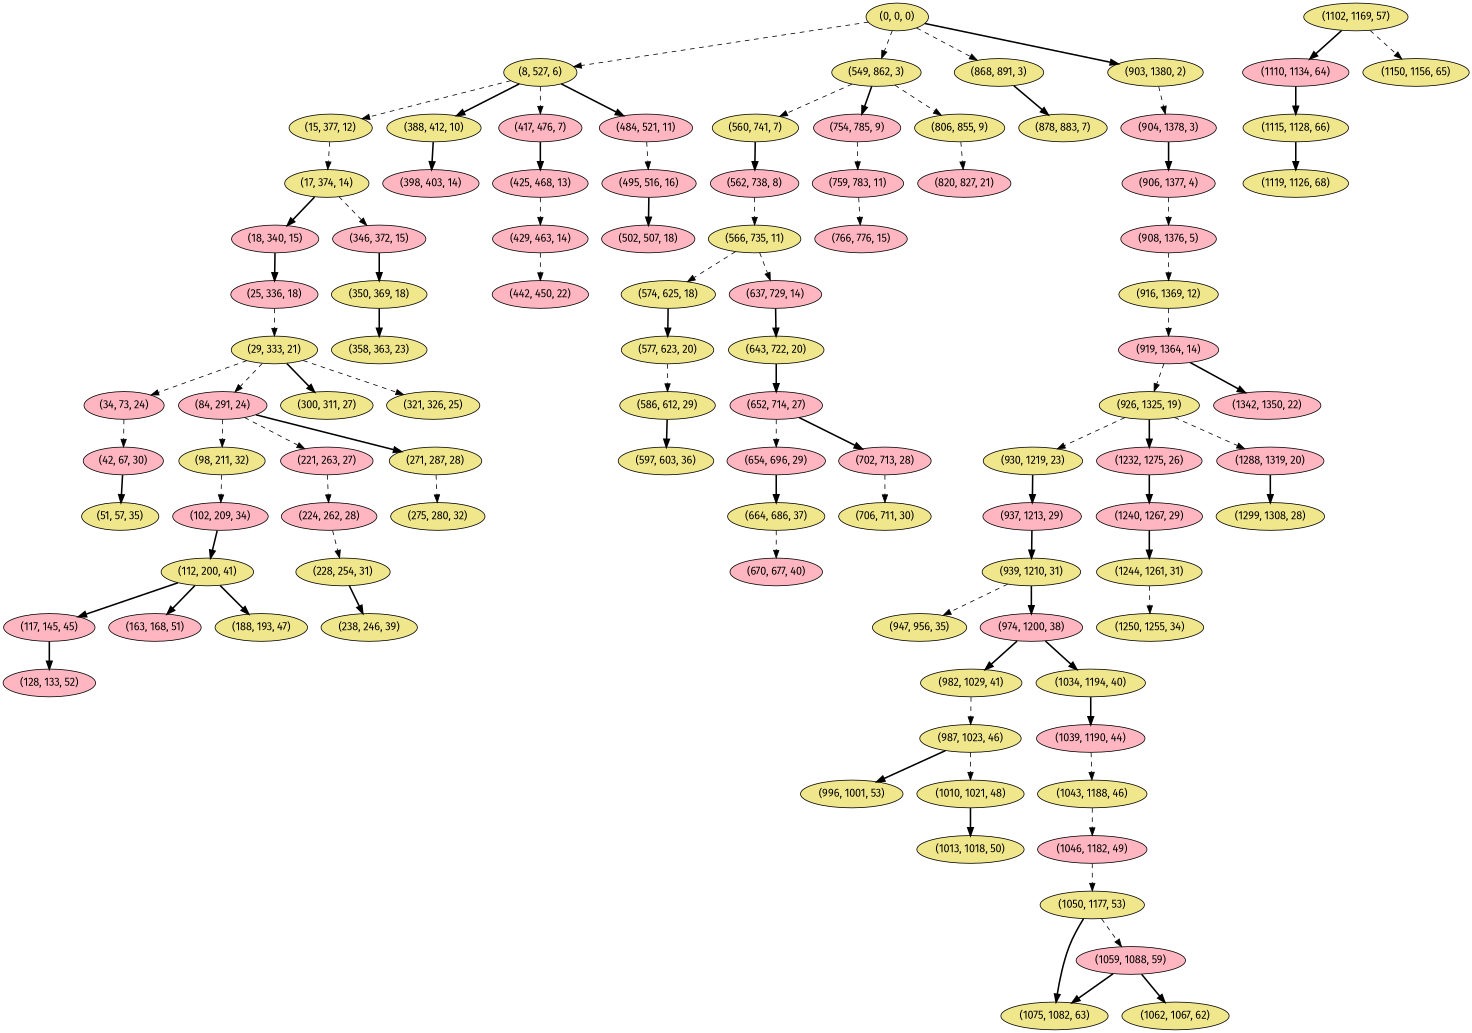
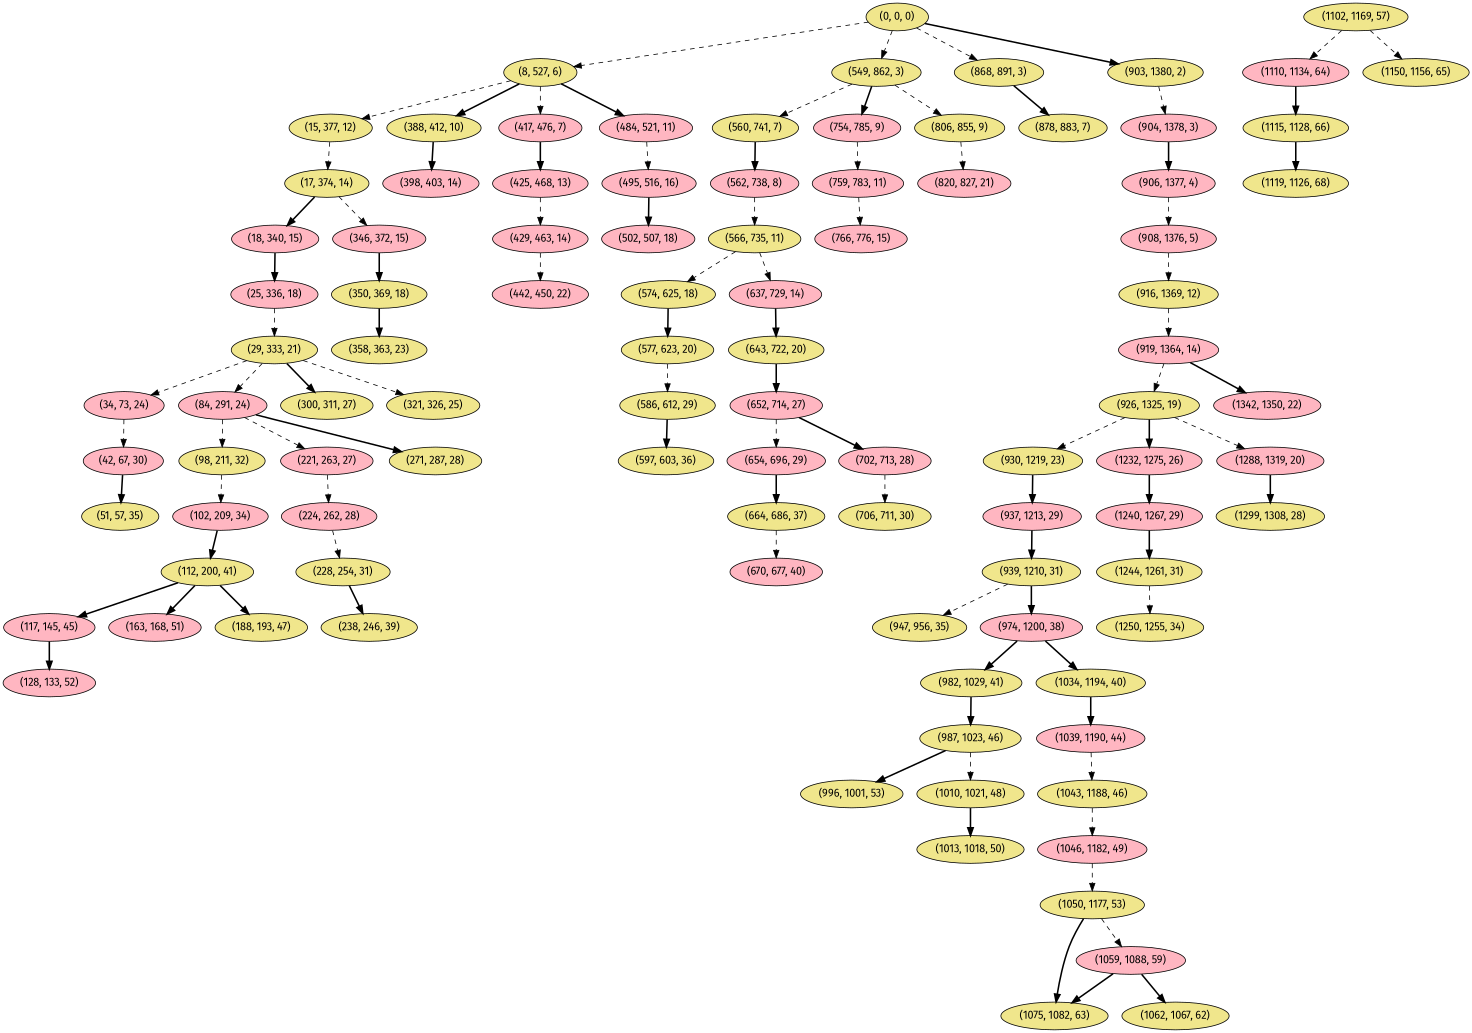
(1329, 42) -> (1329, 42)
(438, 516) -> none
(971, 707) -> (971, 707)
